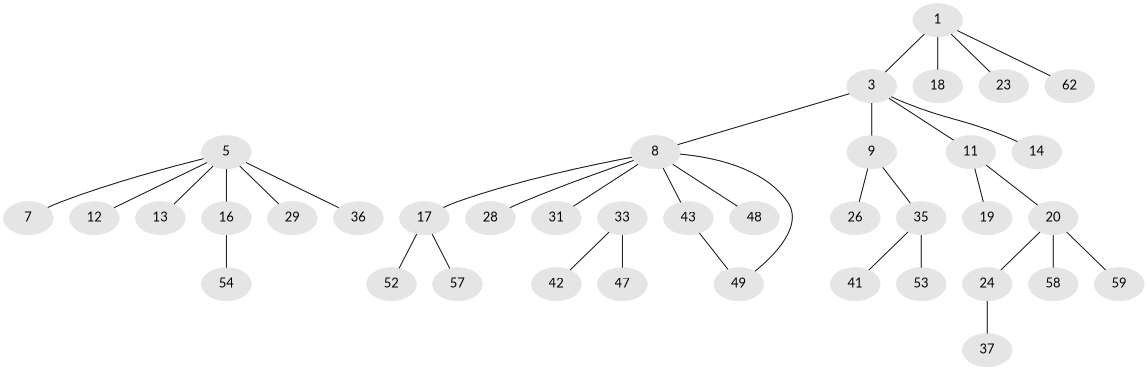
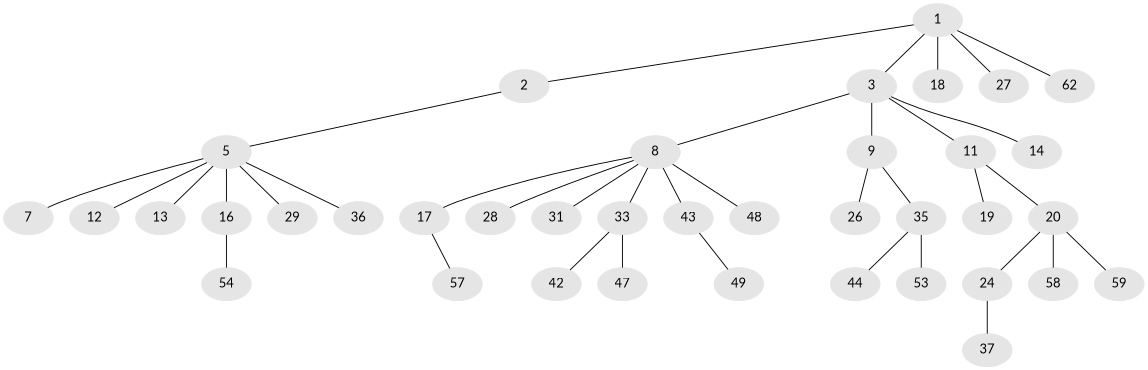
none -> (524, 86)
(1004, 86) -> (1004, 86)
(775, 188) -> (639, 185)
(391, 284) -> none
(855, 284) -> (855, 284)
